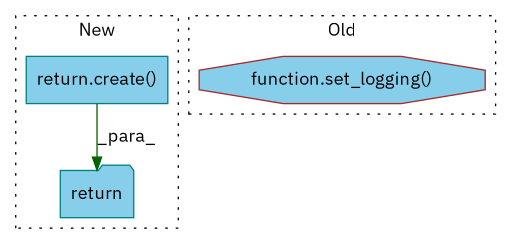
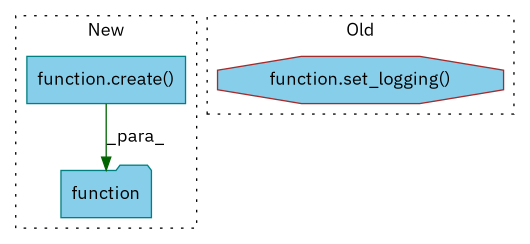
(97, 80) -> (106, 80)
(97, 194) -> (106, 194)
